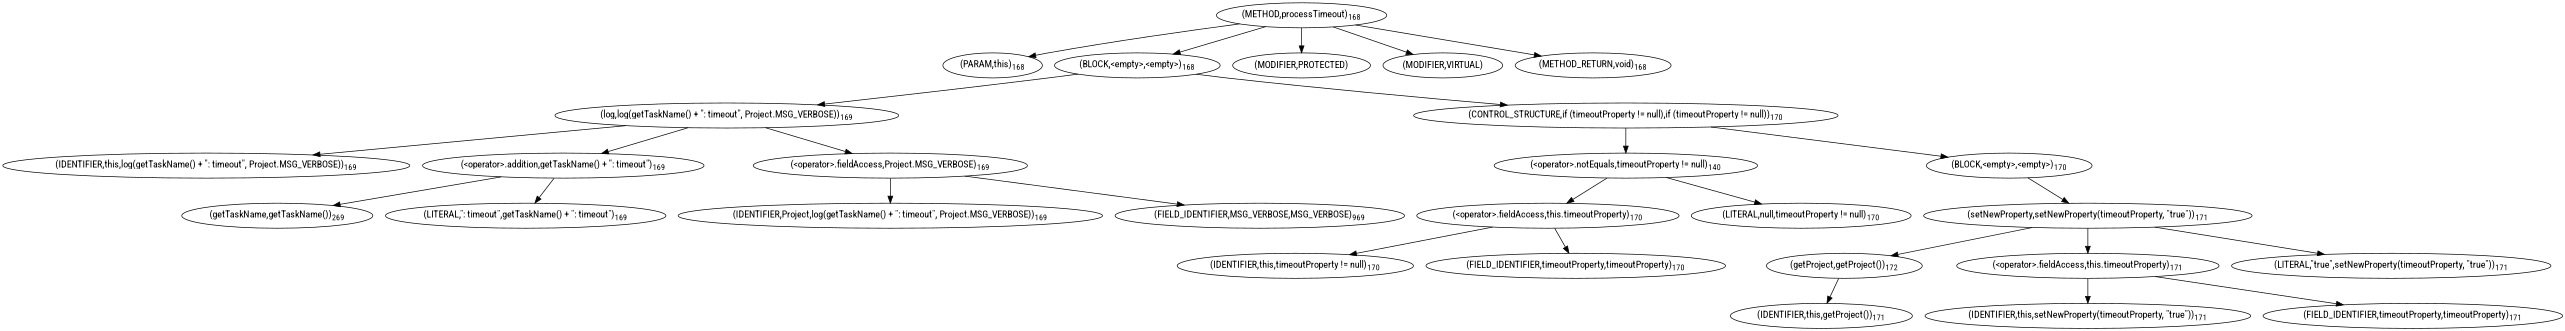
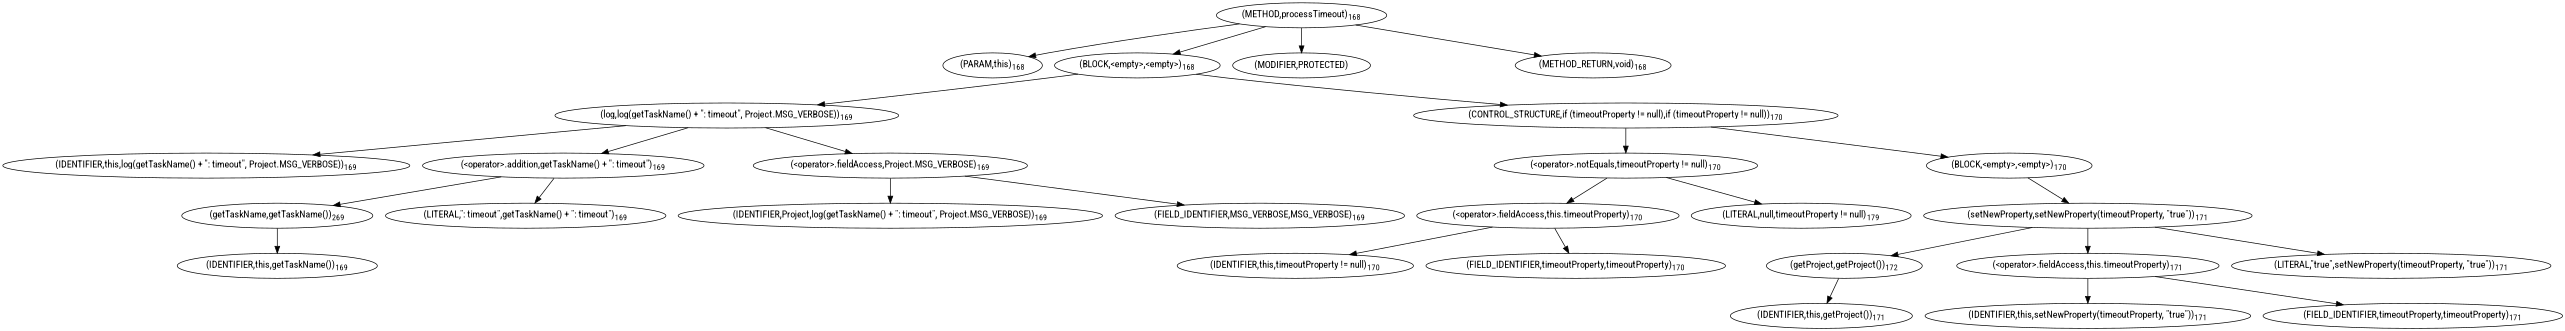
(1443, 65) -> none
(1715, 165) -> (1715, 165)
(1359, 215) -> (1359, 215)
(1874, 215) -> (1874, 215)
none -> (277, 266)
